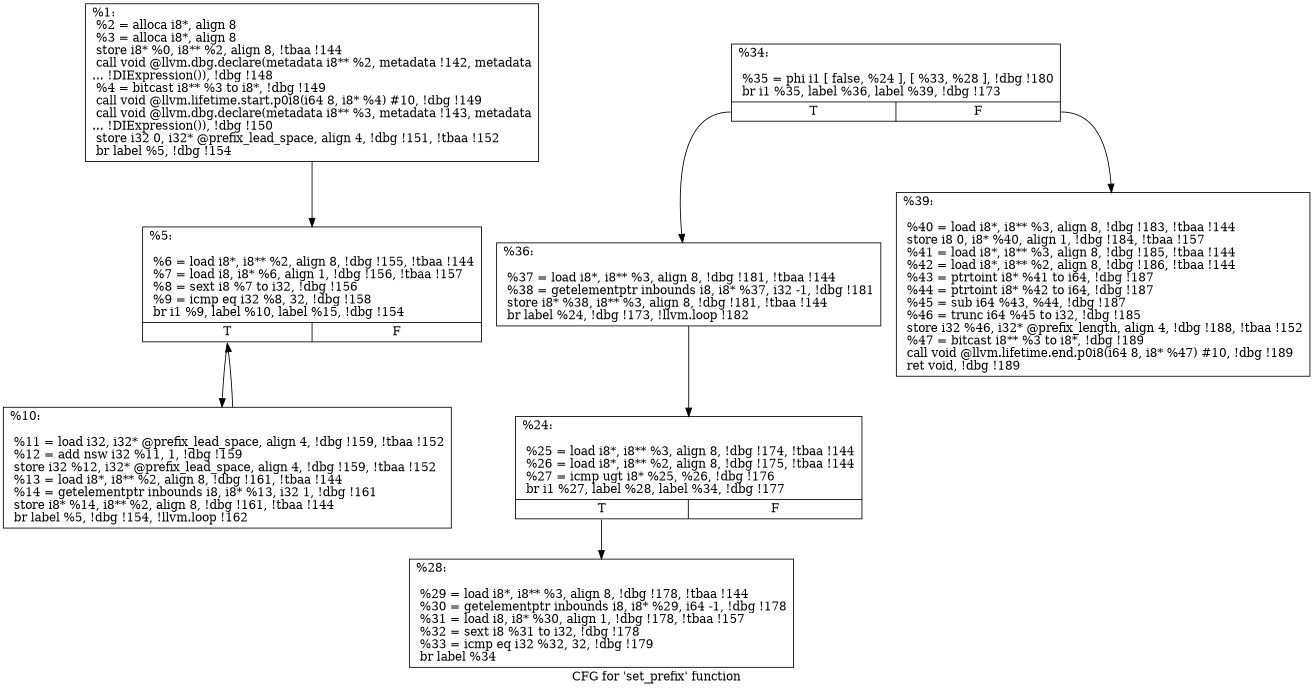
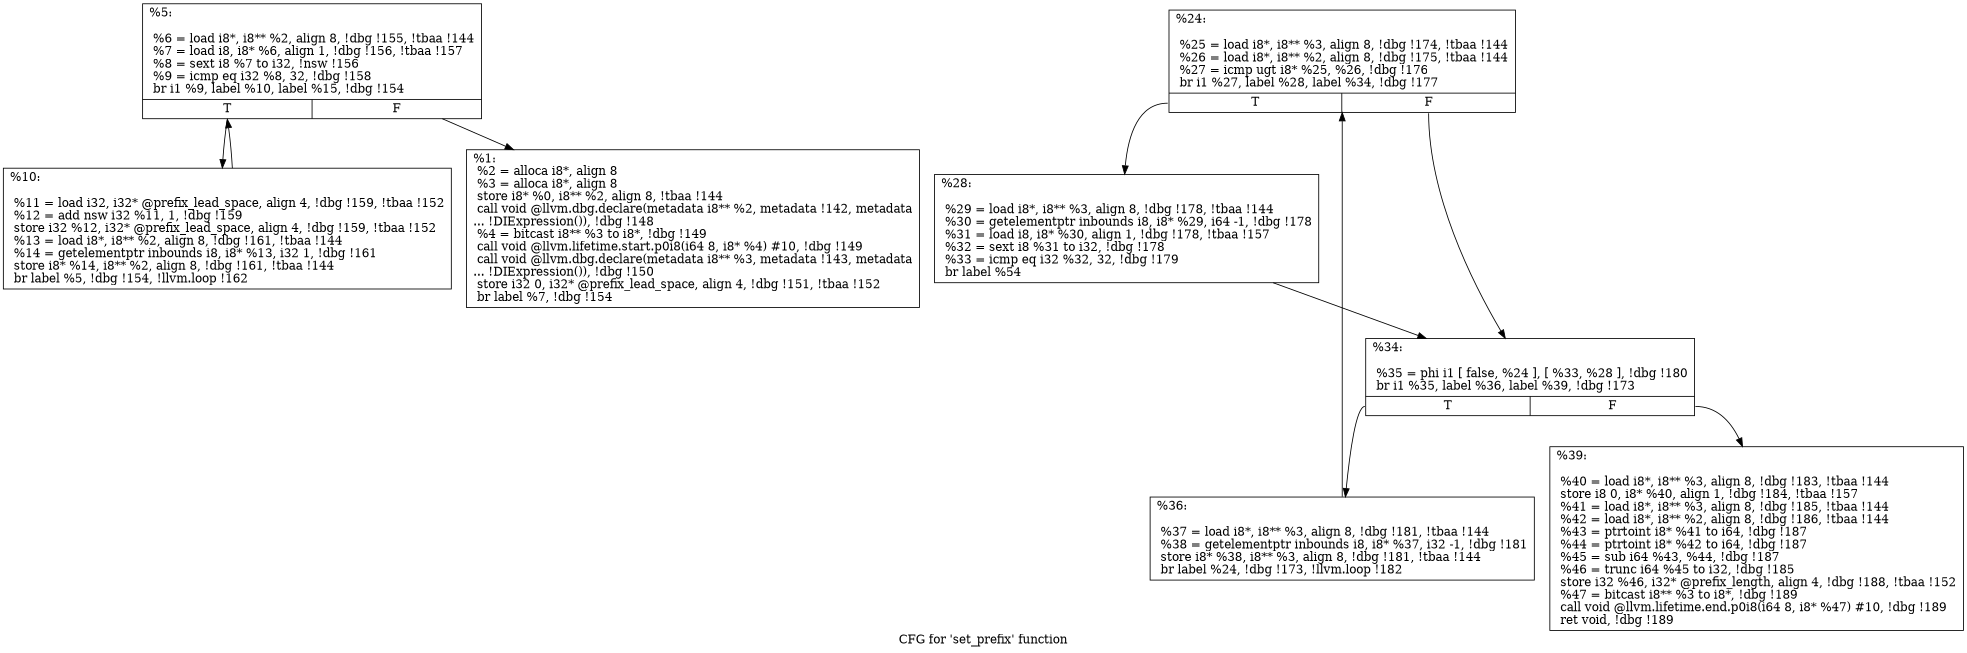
(162, 151) -> (543, 297)
(312, 190) -> (474, 133)
none -> (1451, 227)
(254, 287) -> (254, 64)
none -> (1349, 310)
(456, 657) -> (982, 273)
